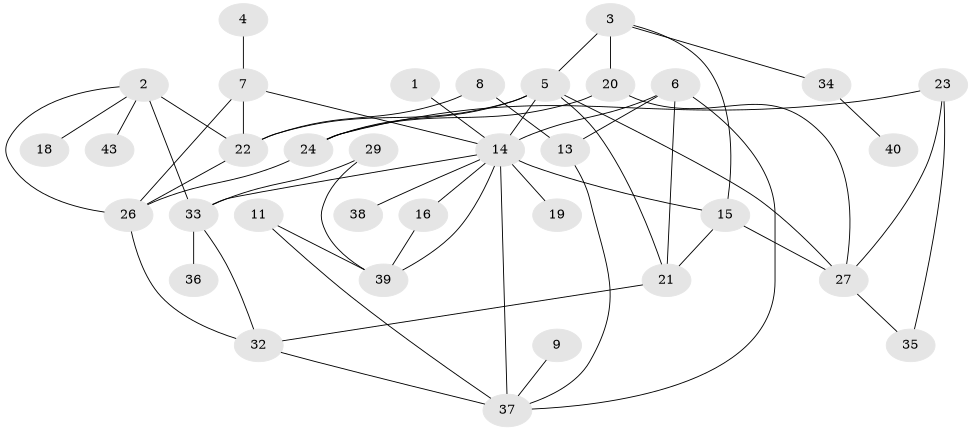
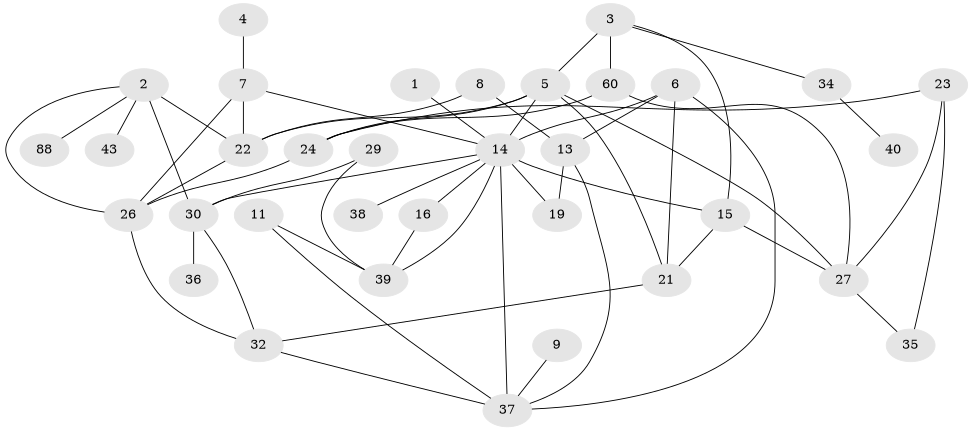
(610, 85) -> (610, 85)
(44, 150) -> (44, 150)
none -> (561, 182)
(194, 215) -> (194, 215)
